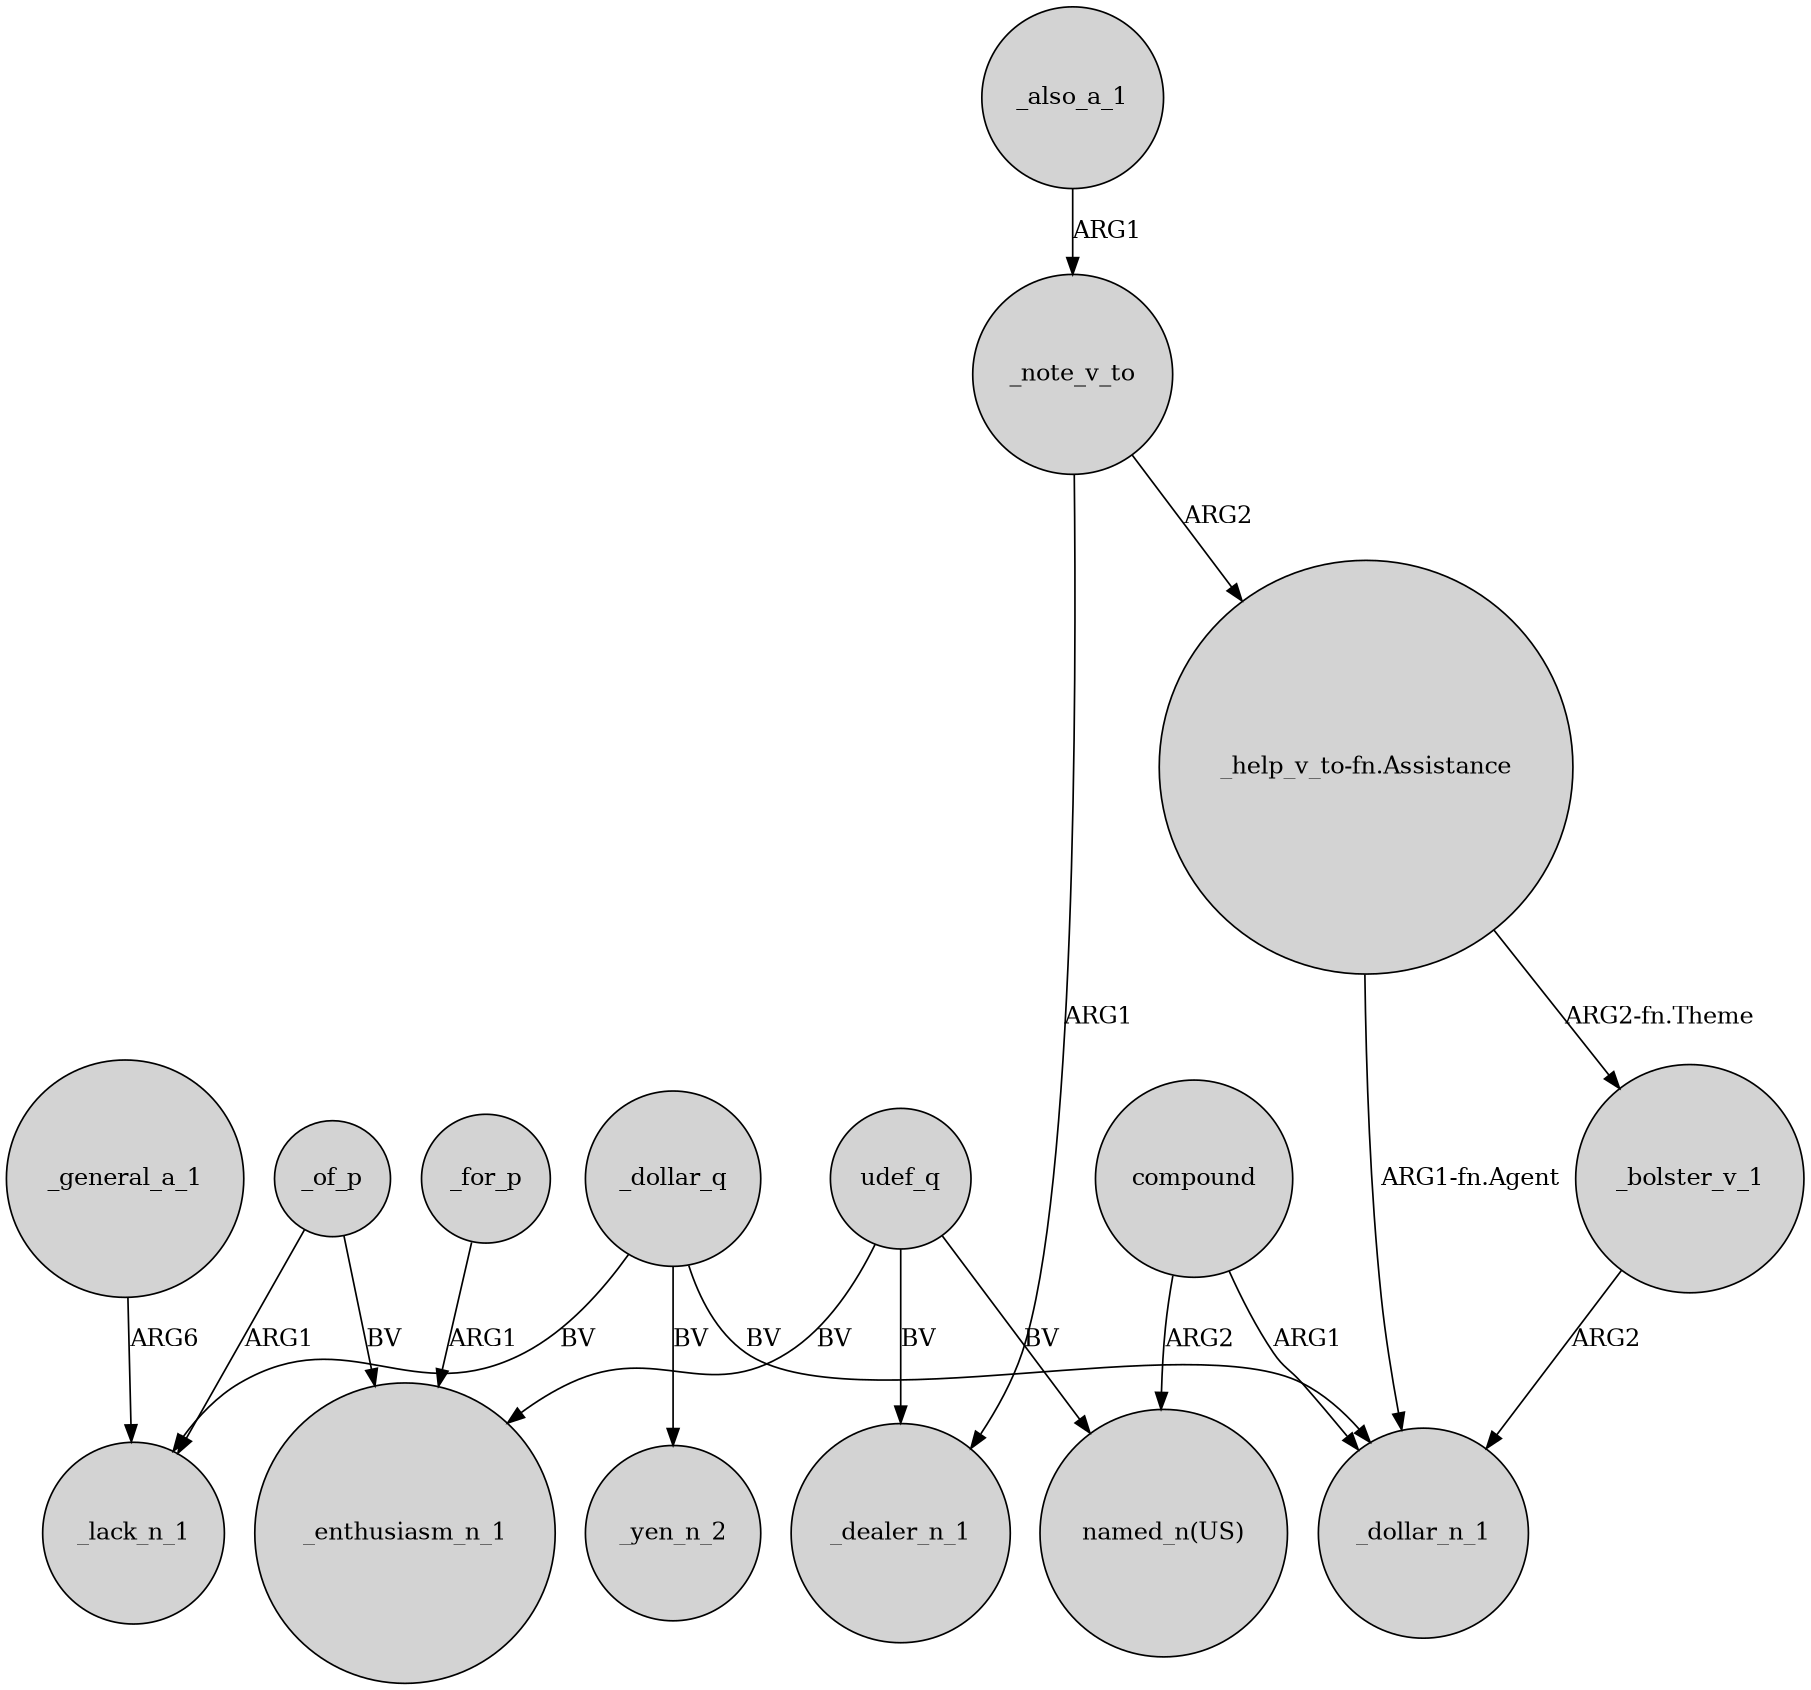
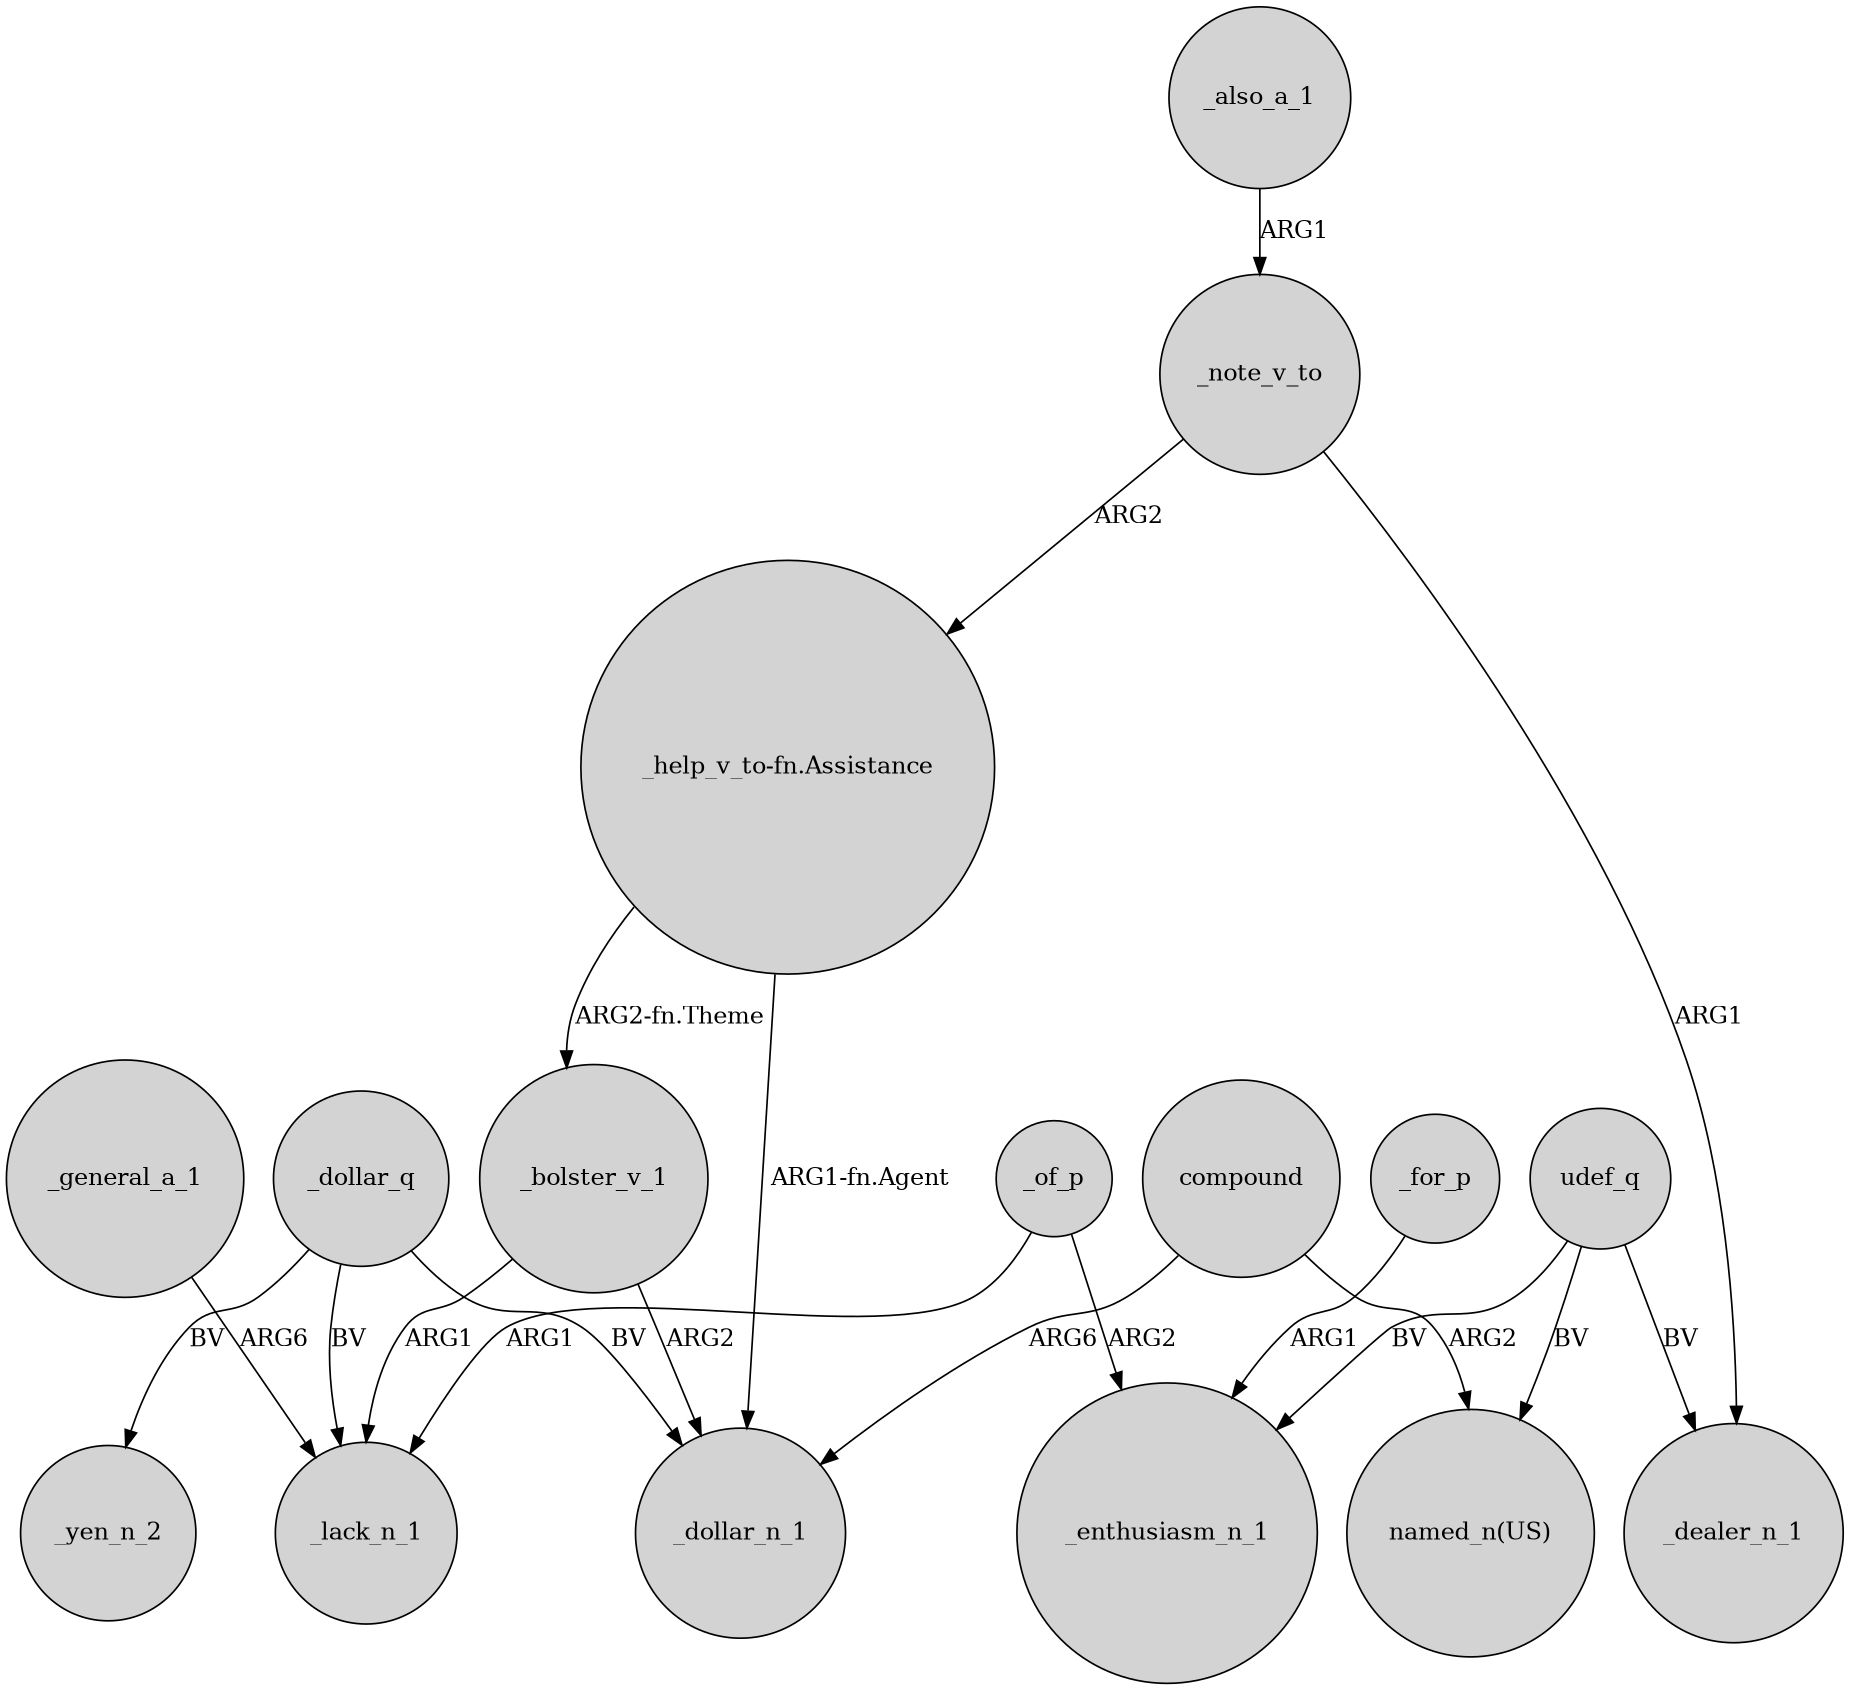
none -> (413, 1319)
(384, 1340) -> (1143, 1340)
(1308, 1340) -> (1063, 1340)
